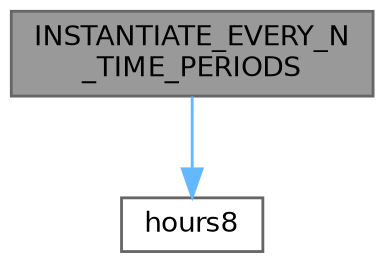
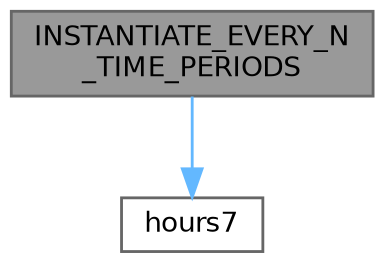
(192, 225) -> (192, 225)
